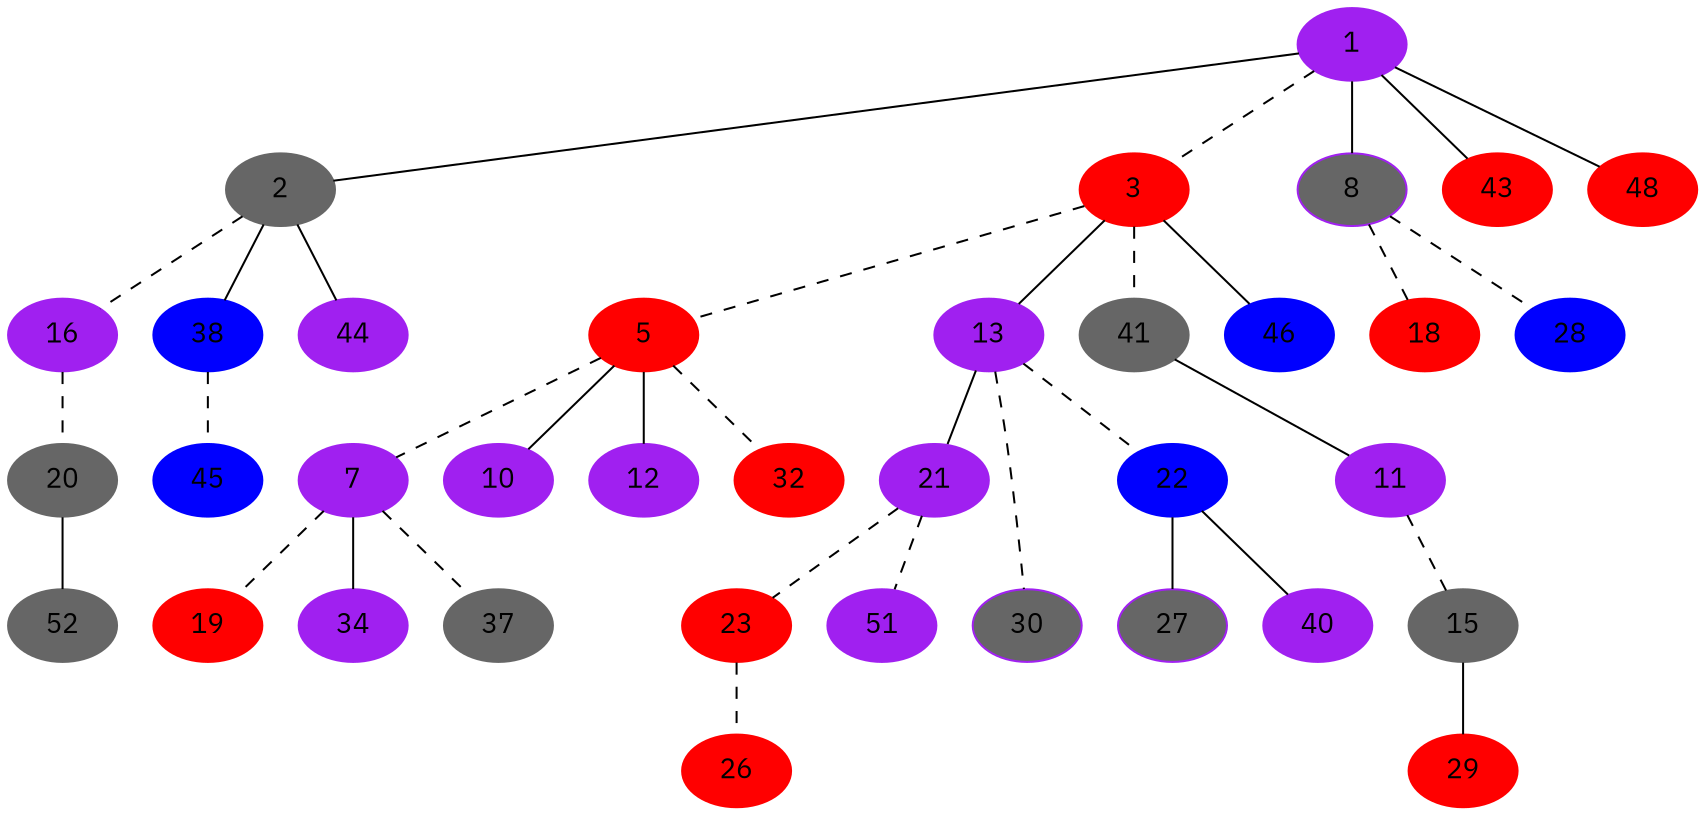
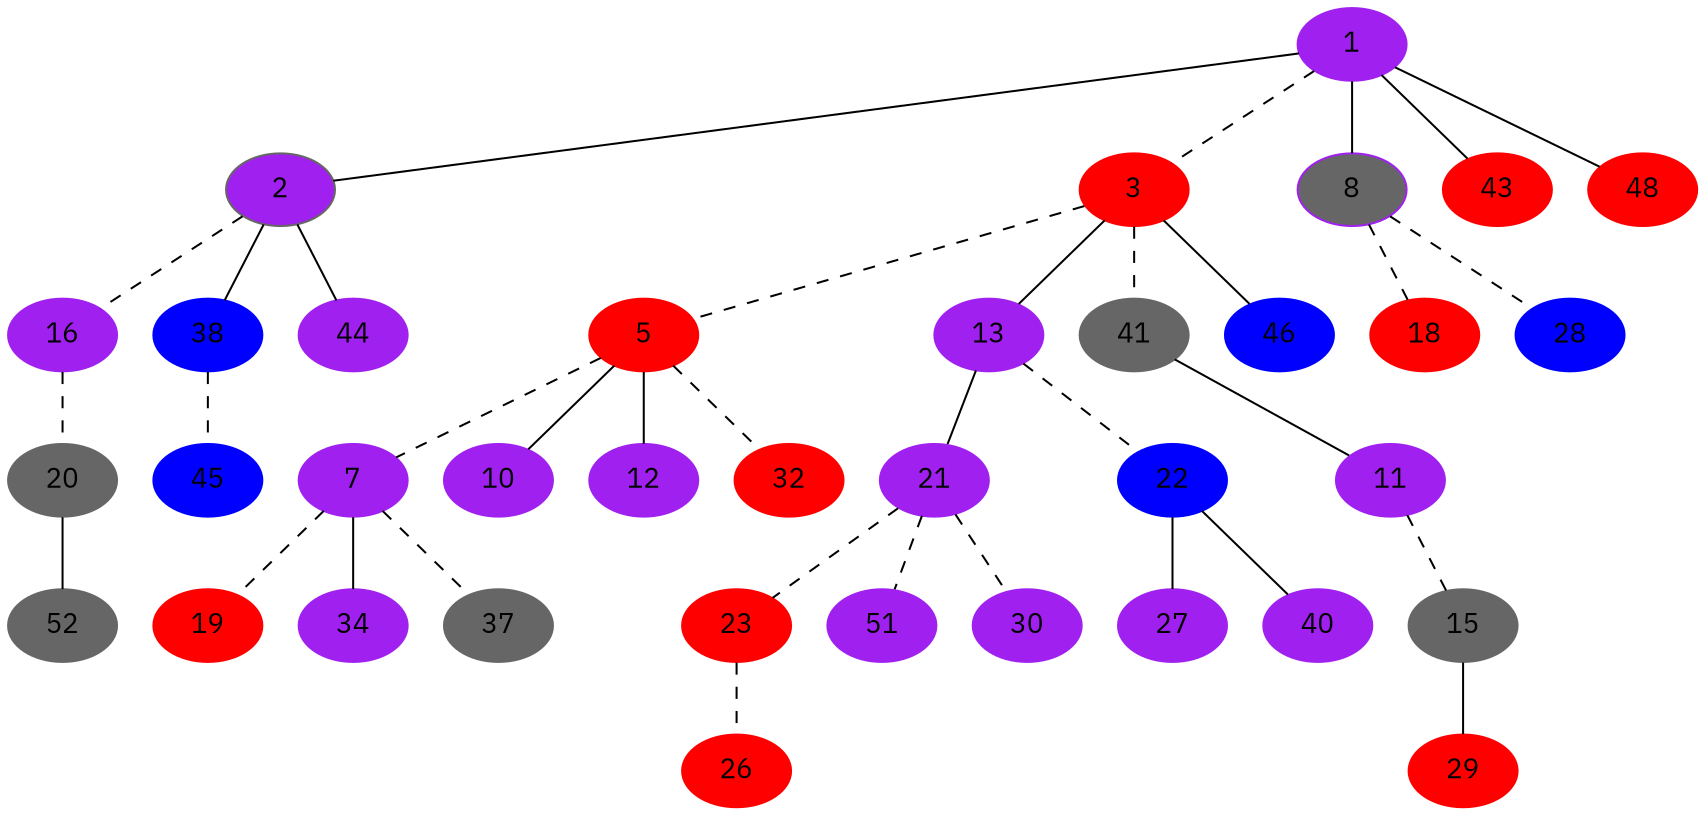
(281, 190) -> (281, 190)
(1012, 480) -> (981, 553)
(1027, 626) -> (1027, 626)
(1172, 626) -> (1172, 626)
